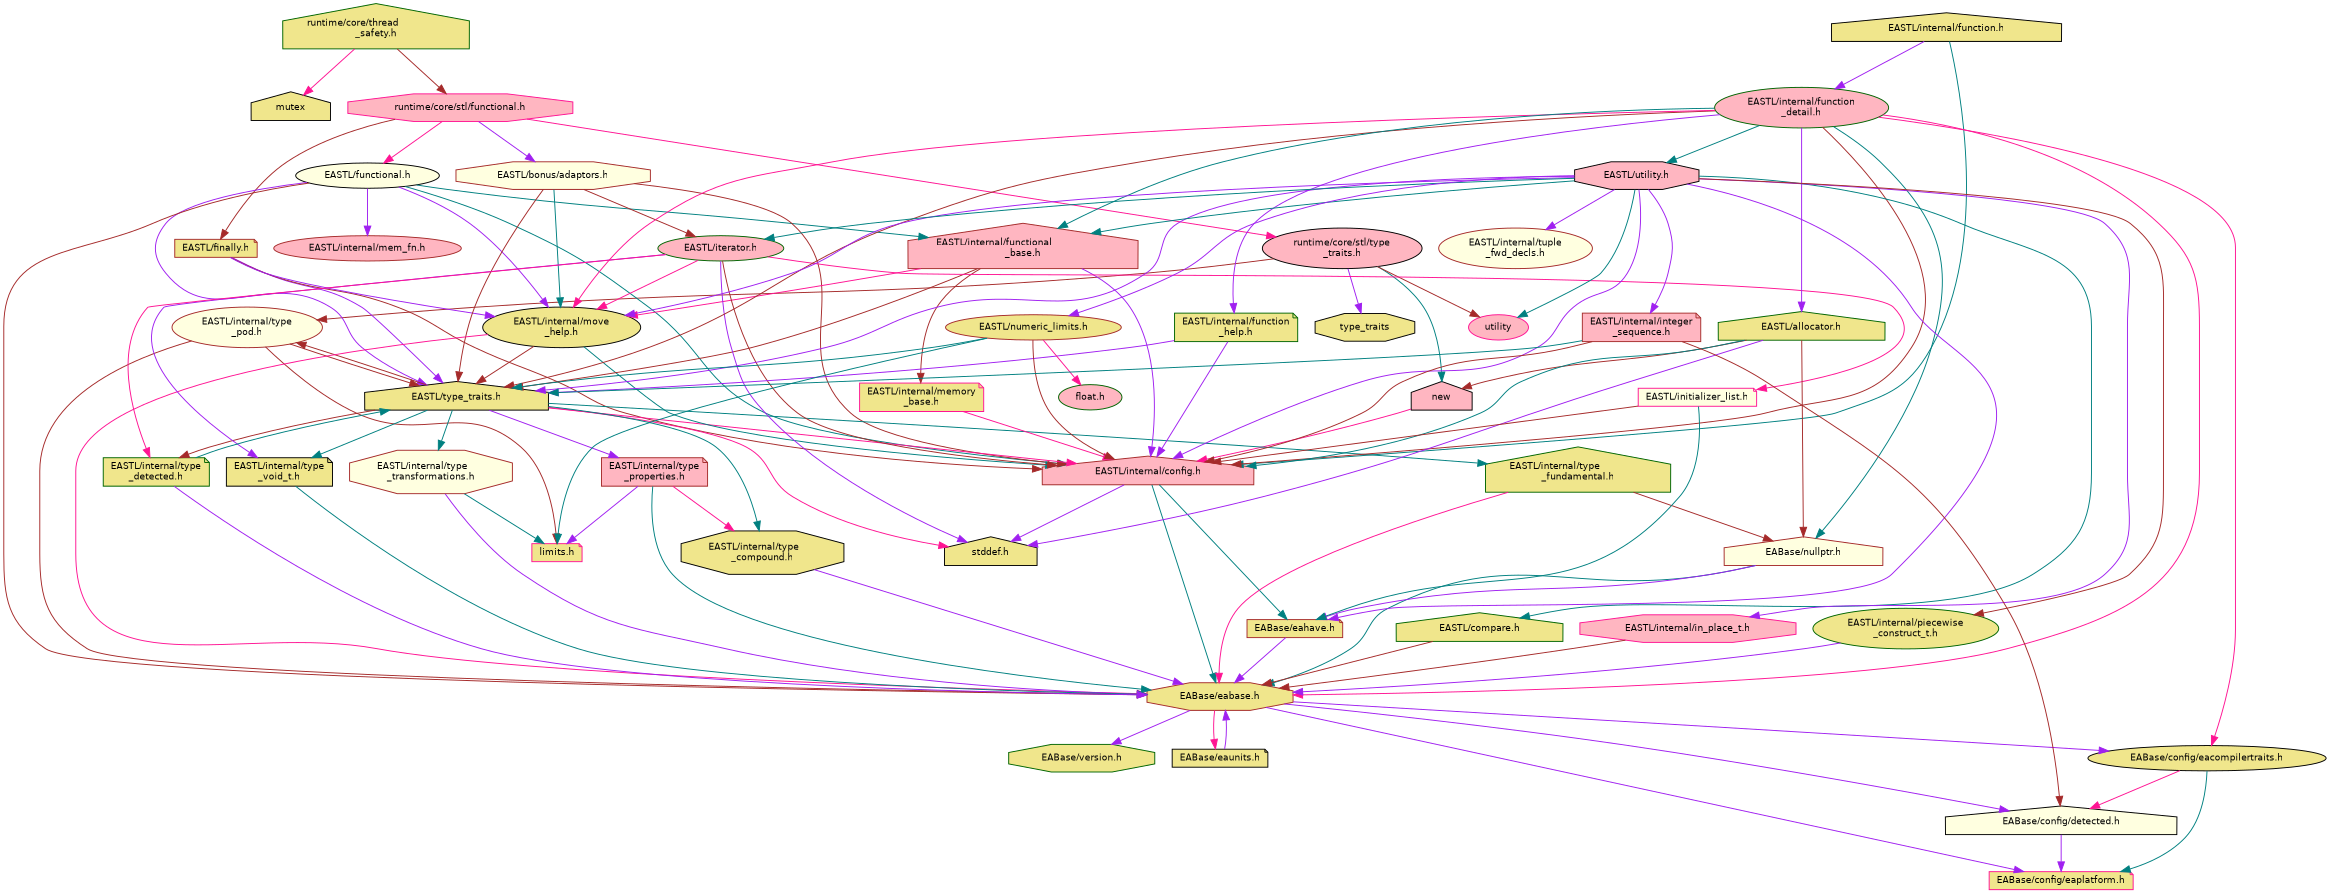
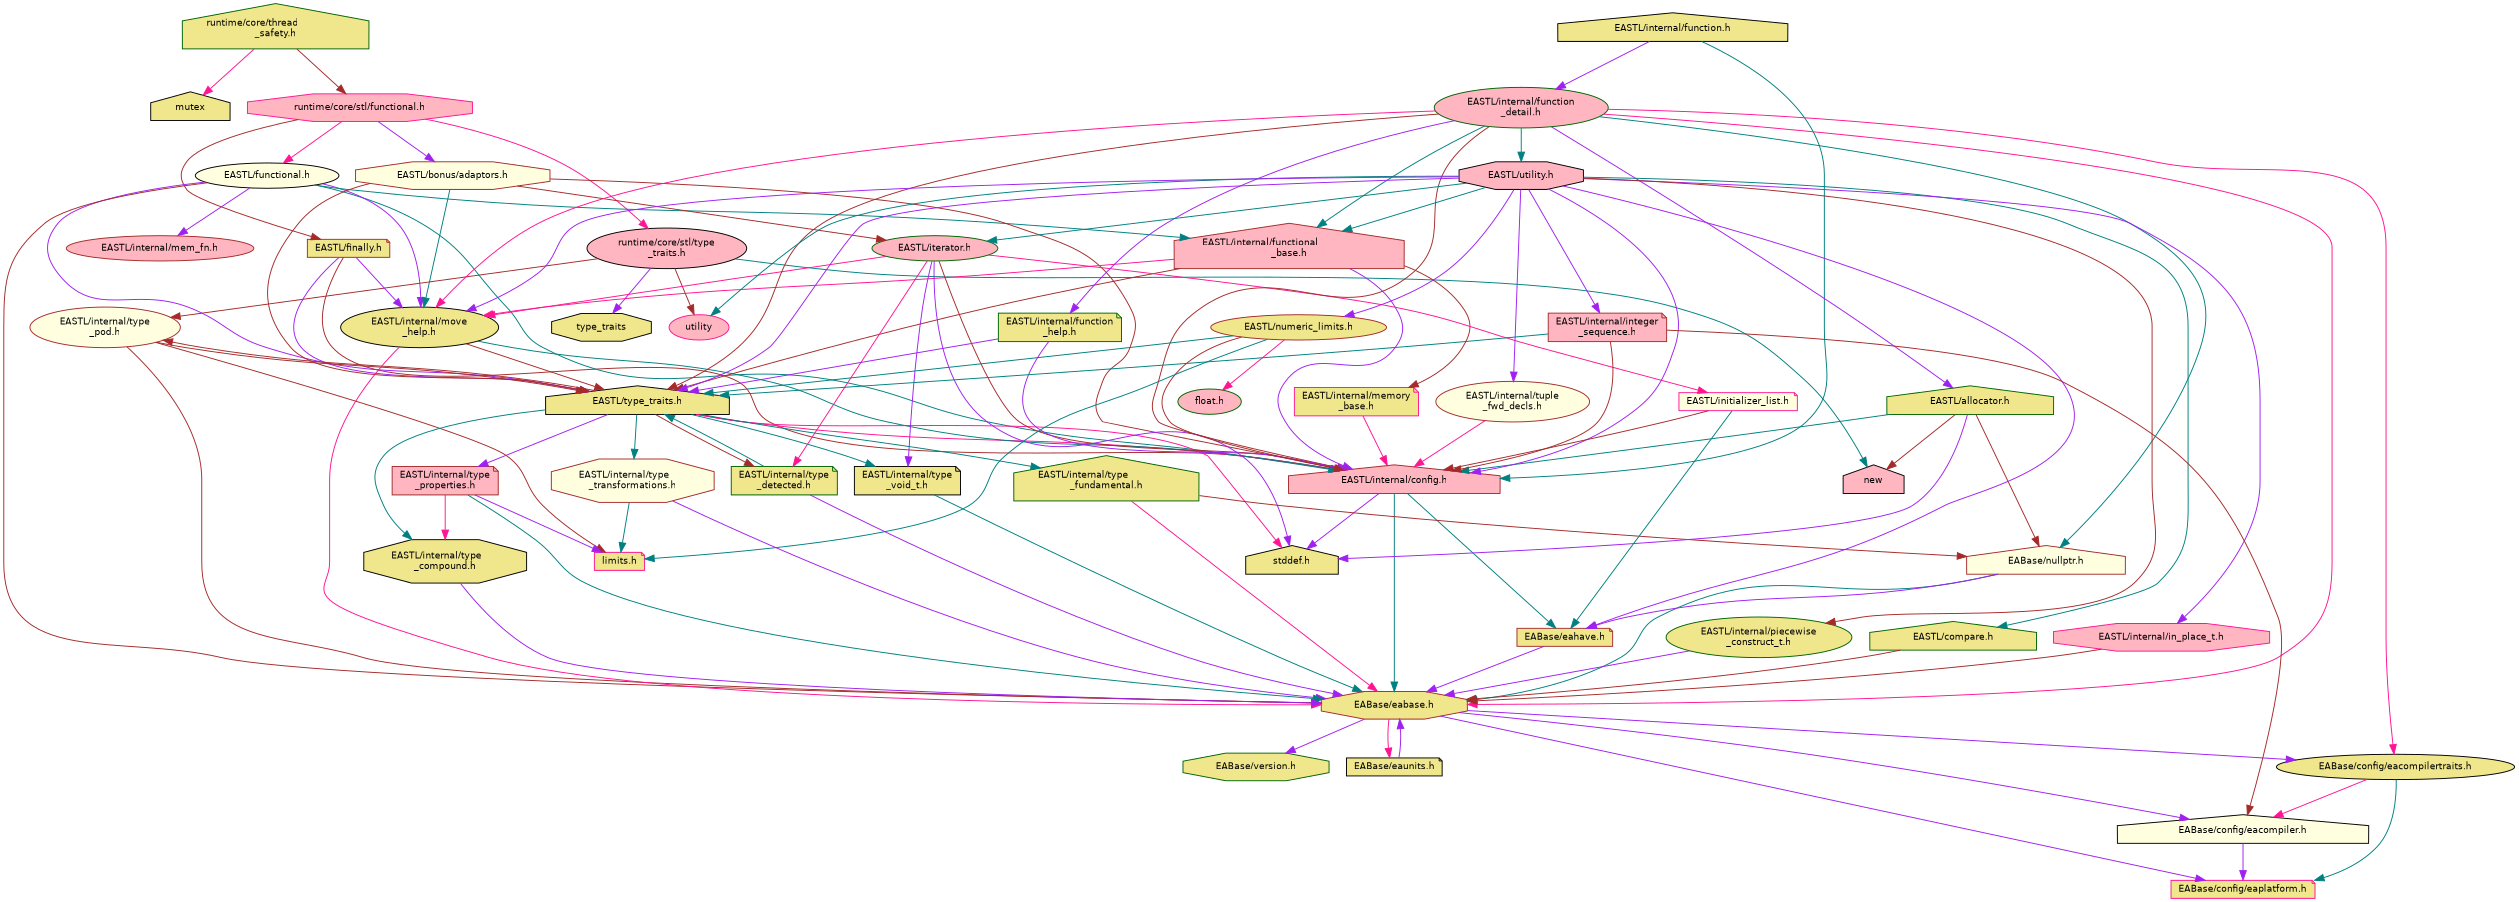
(1345, 427) -> (1454, 441)
(2061, 822) -> (2243, 831)
